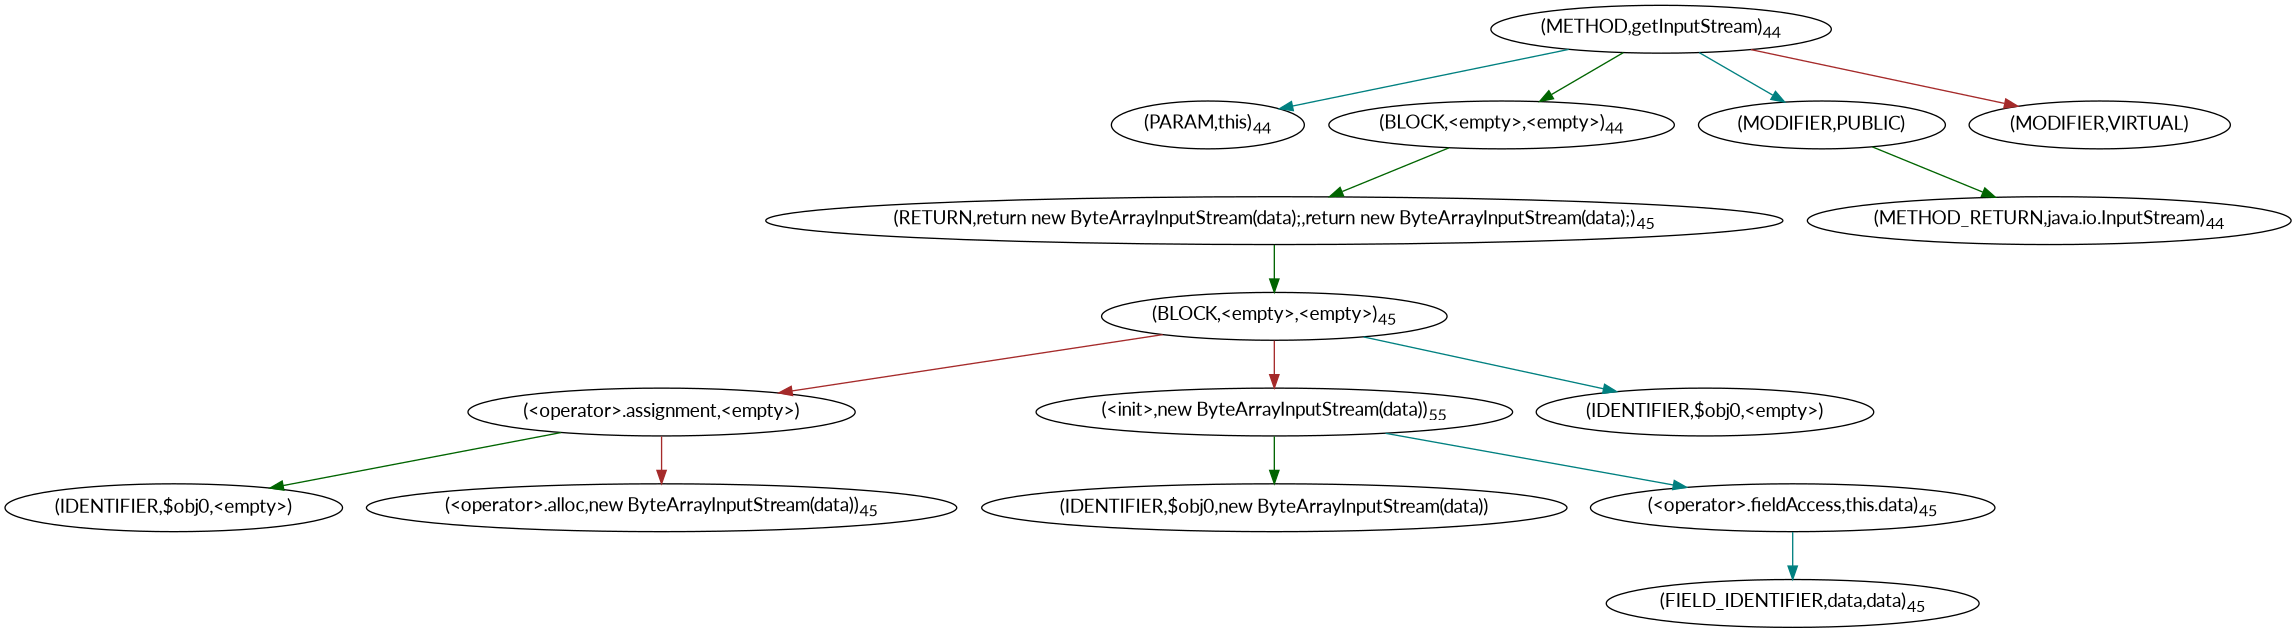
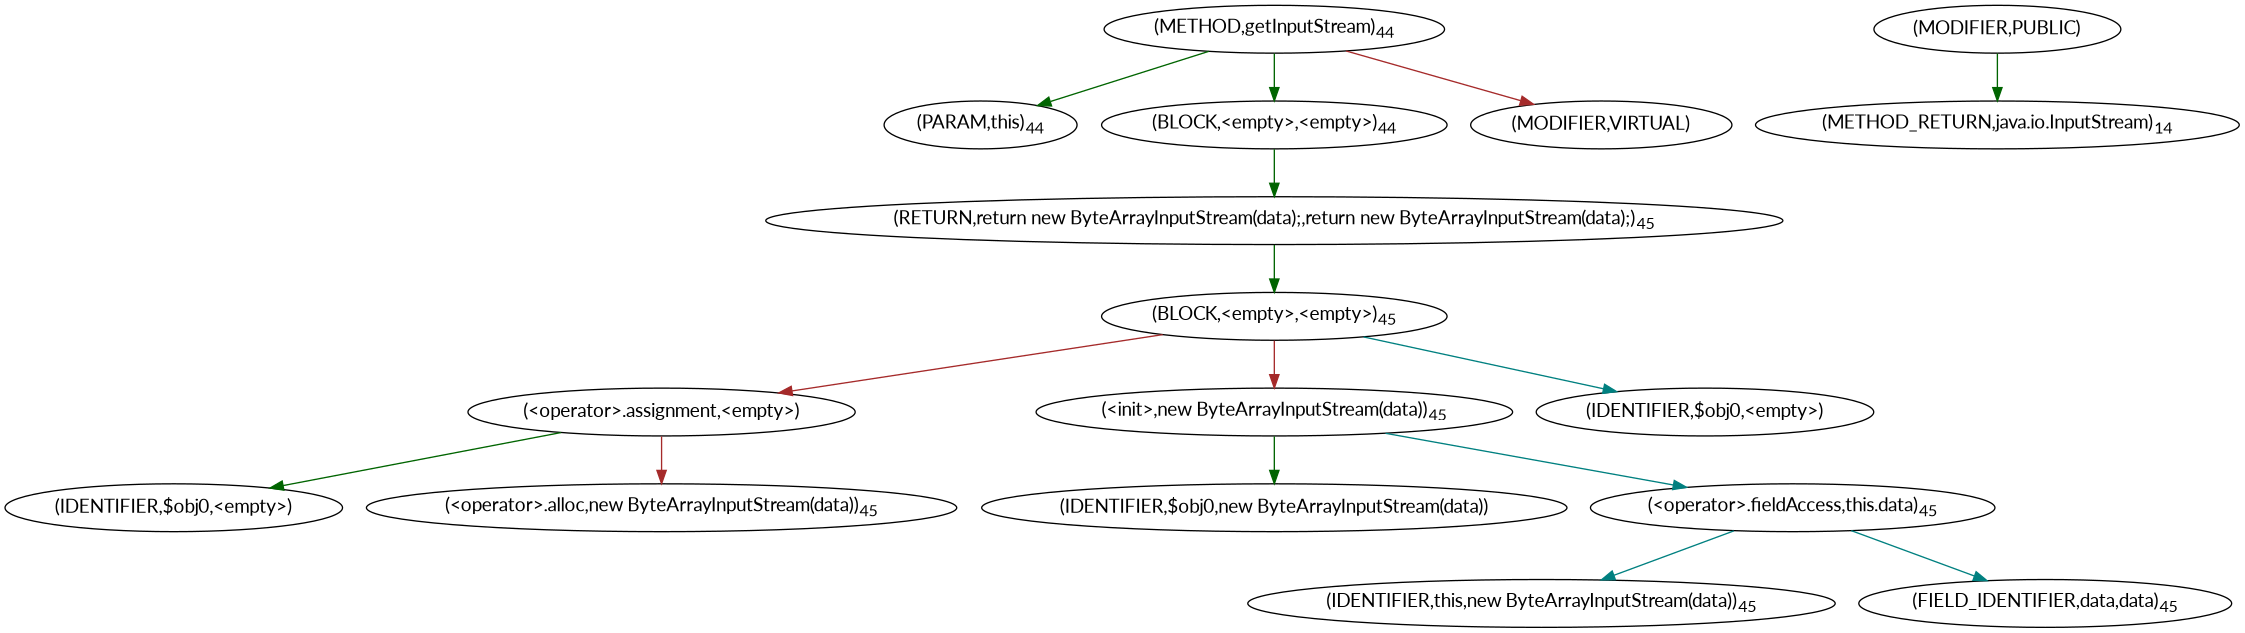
(1736, 74) -> none
(1431, 78) -> (1130, 76)
(2215, 219) -> (2164, 123)
(1438, 410) -> (1438, 410)
none -> (1541, 603)
